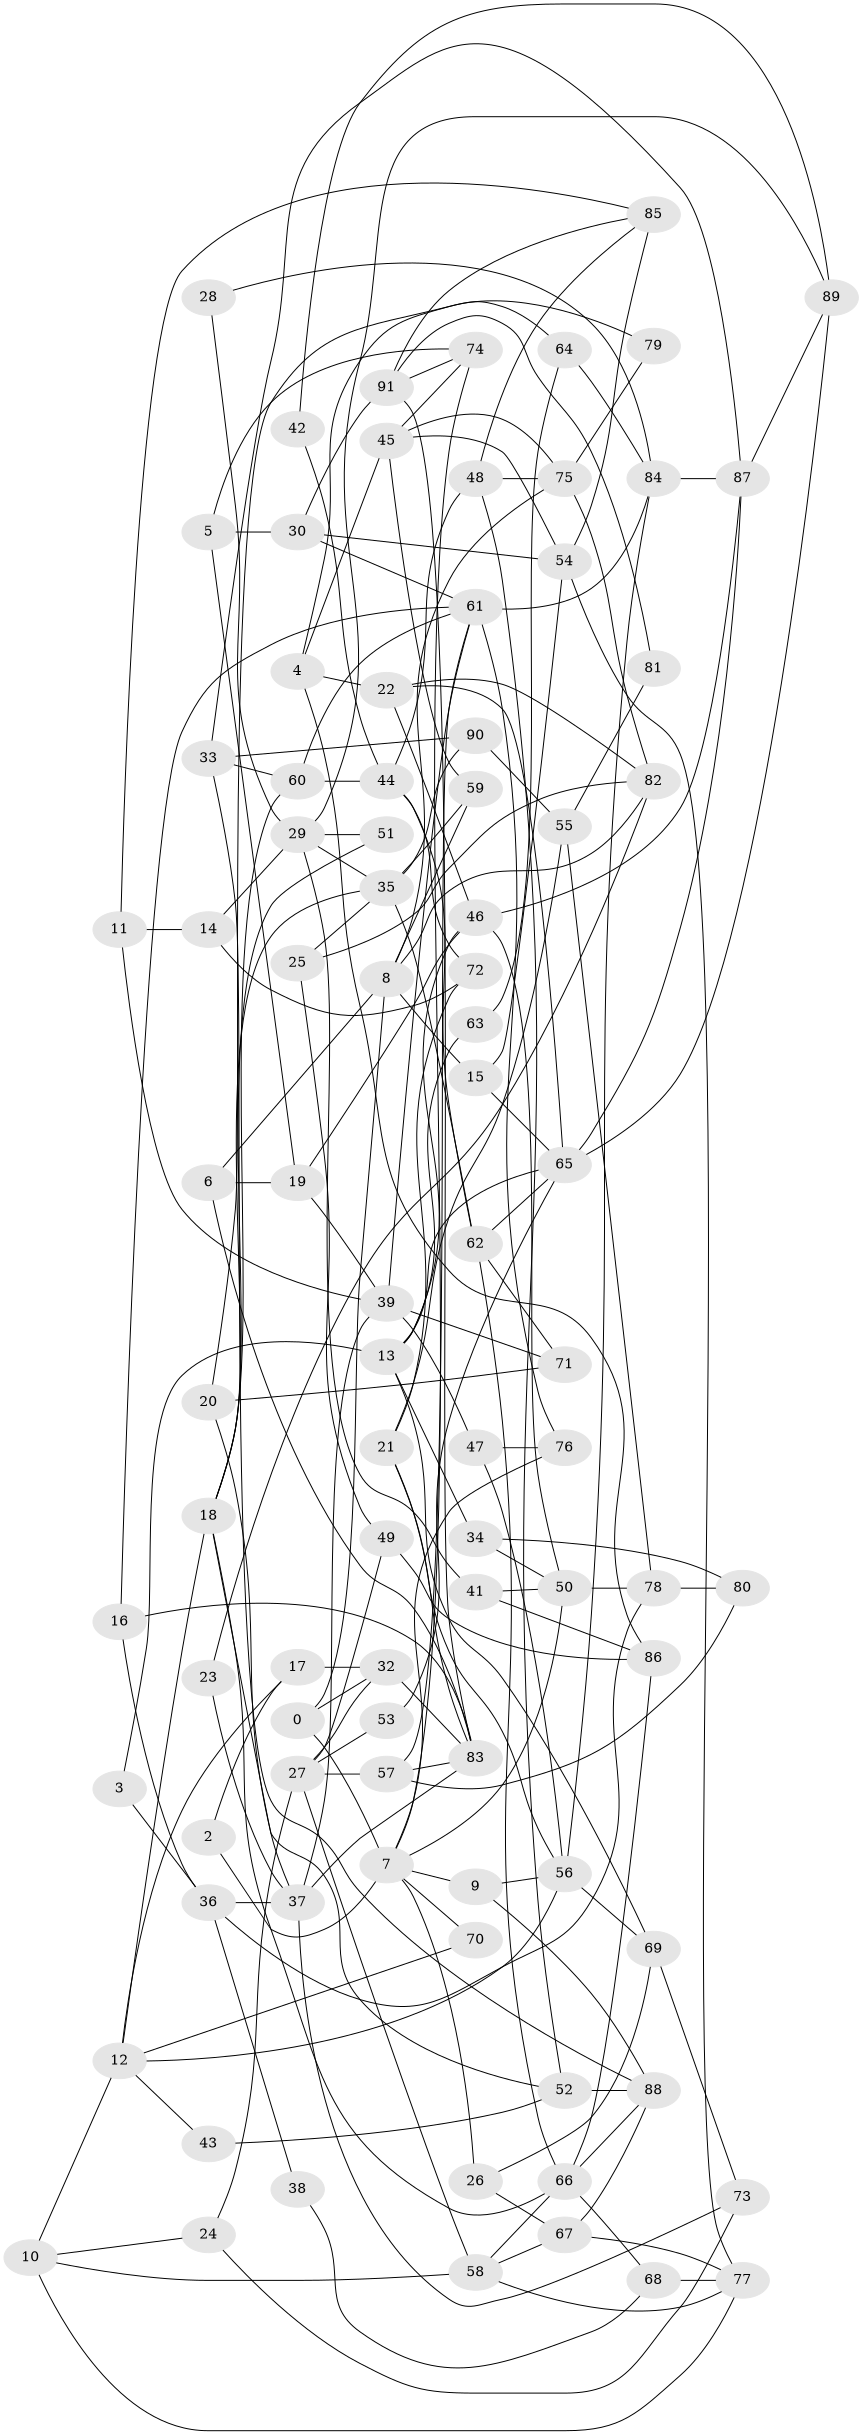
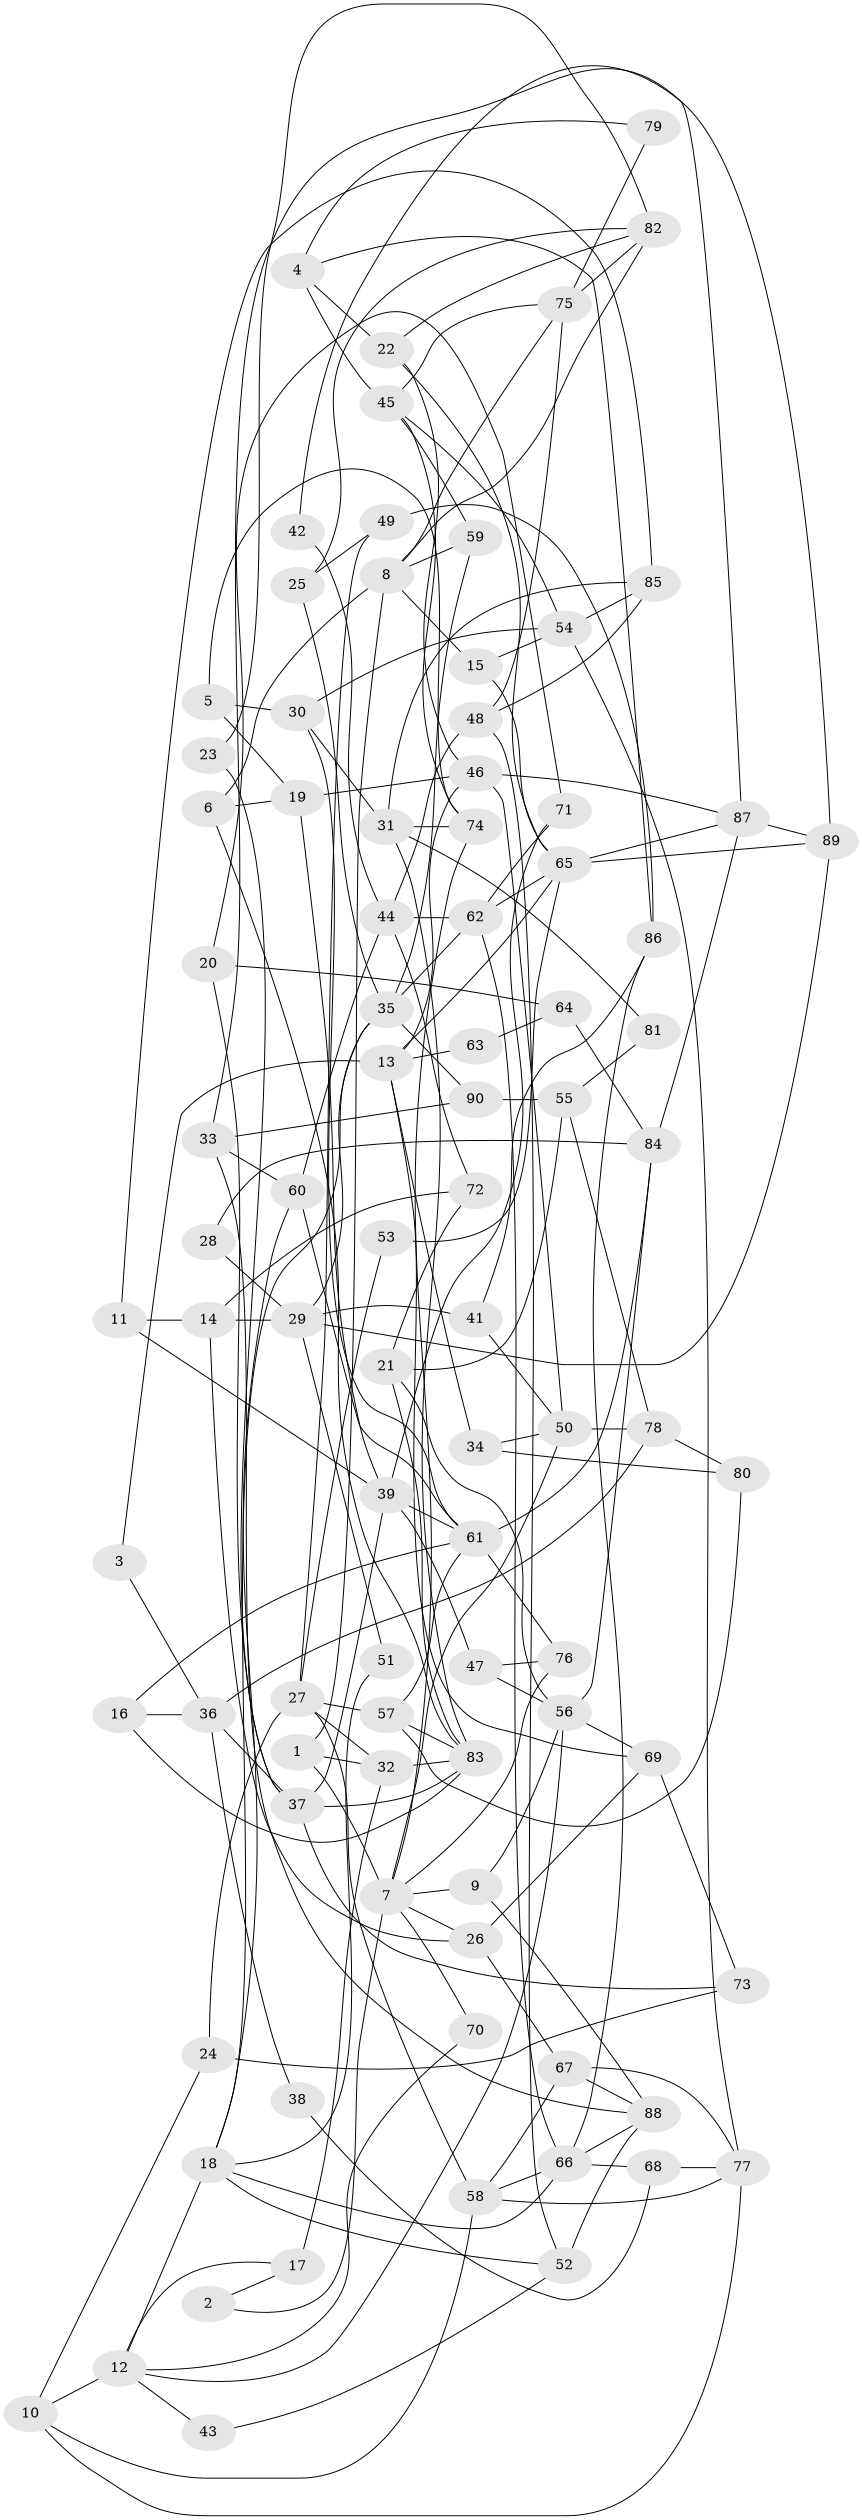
(387, 388) -> (387, 827)
none -> (237, 1680)
(298, 1721) -> (298, 1752)
